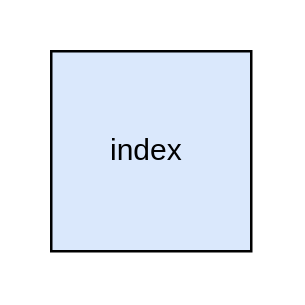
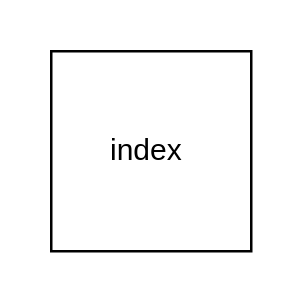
(151, 151) -> (151, 151)
